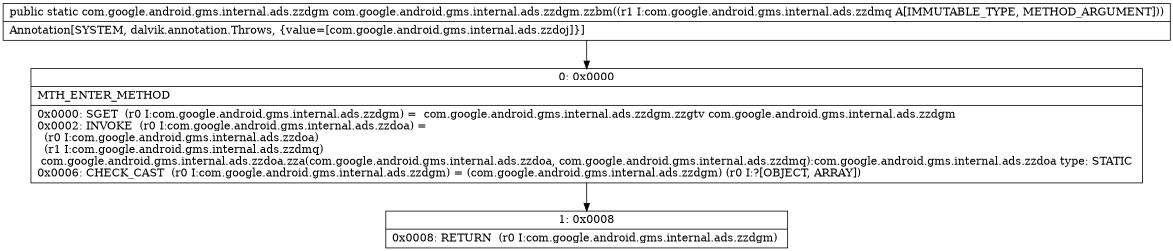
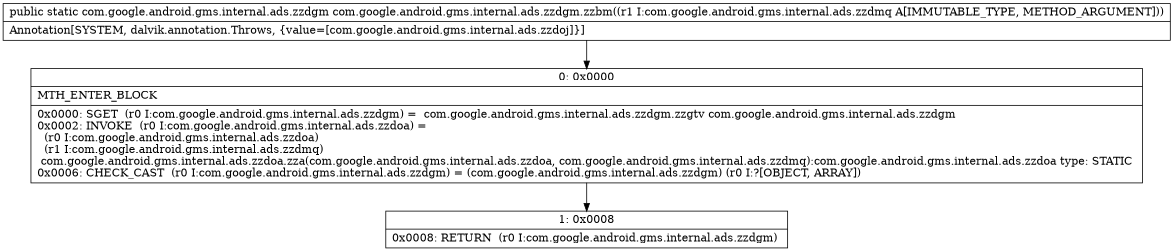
(104, 96) -> (98, 96)
